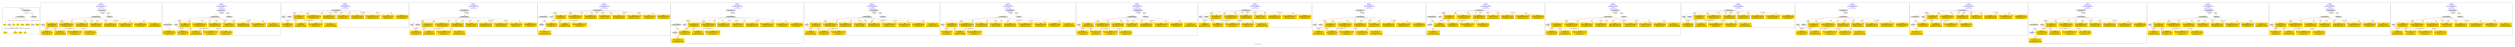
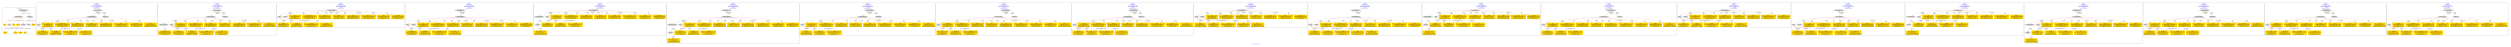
(18, 25) -> none
(28, 25) -> (23, 25)
